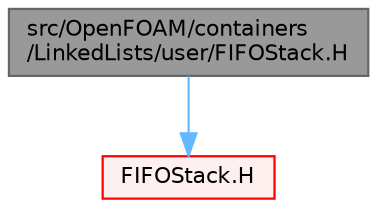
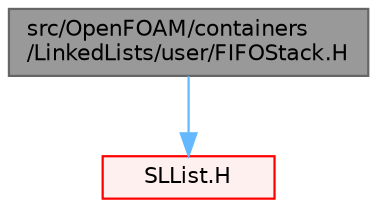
(189, 177) -> (189, 177)
